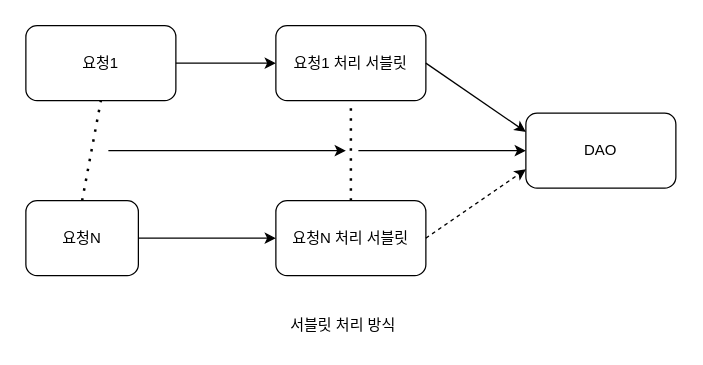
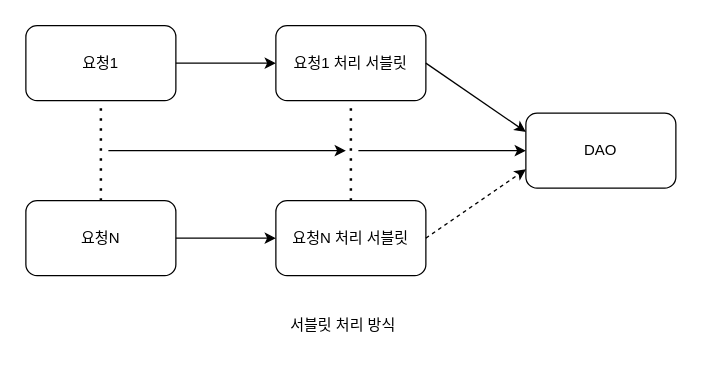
(82, 238) -> (101, 238)
